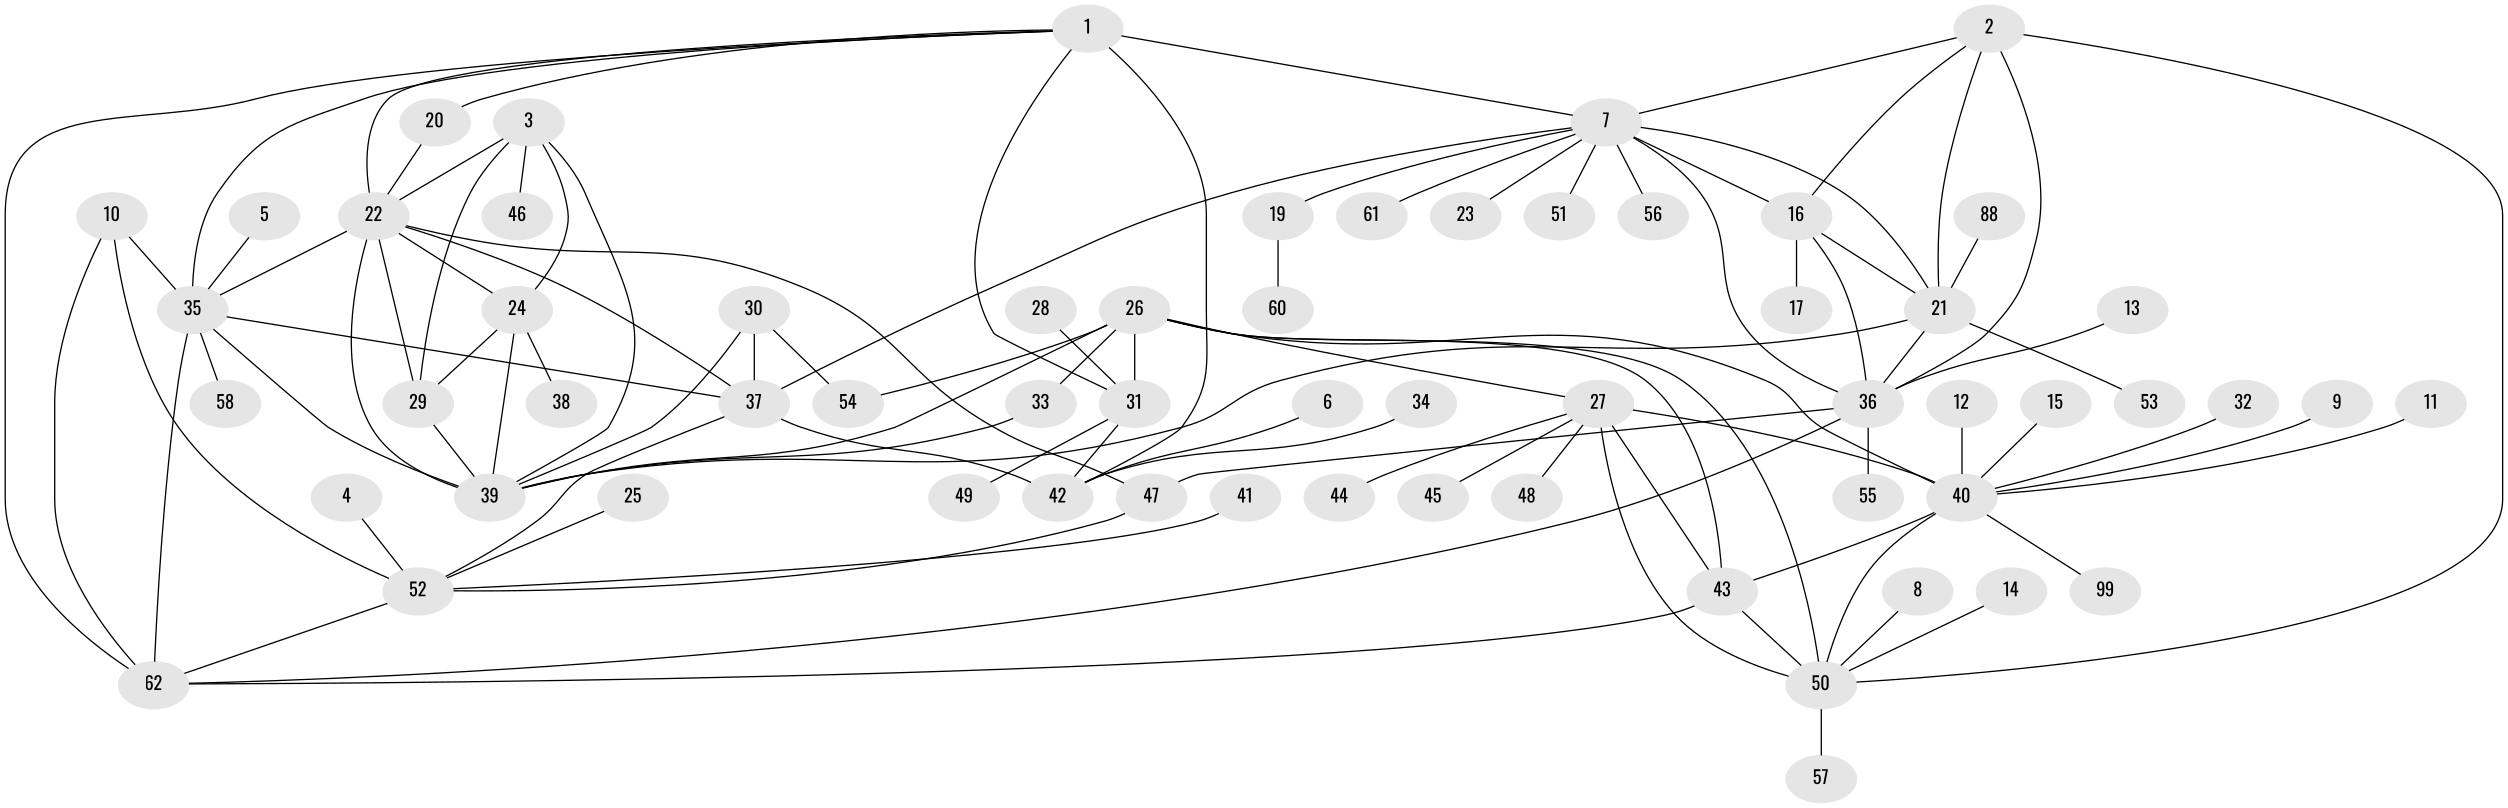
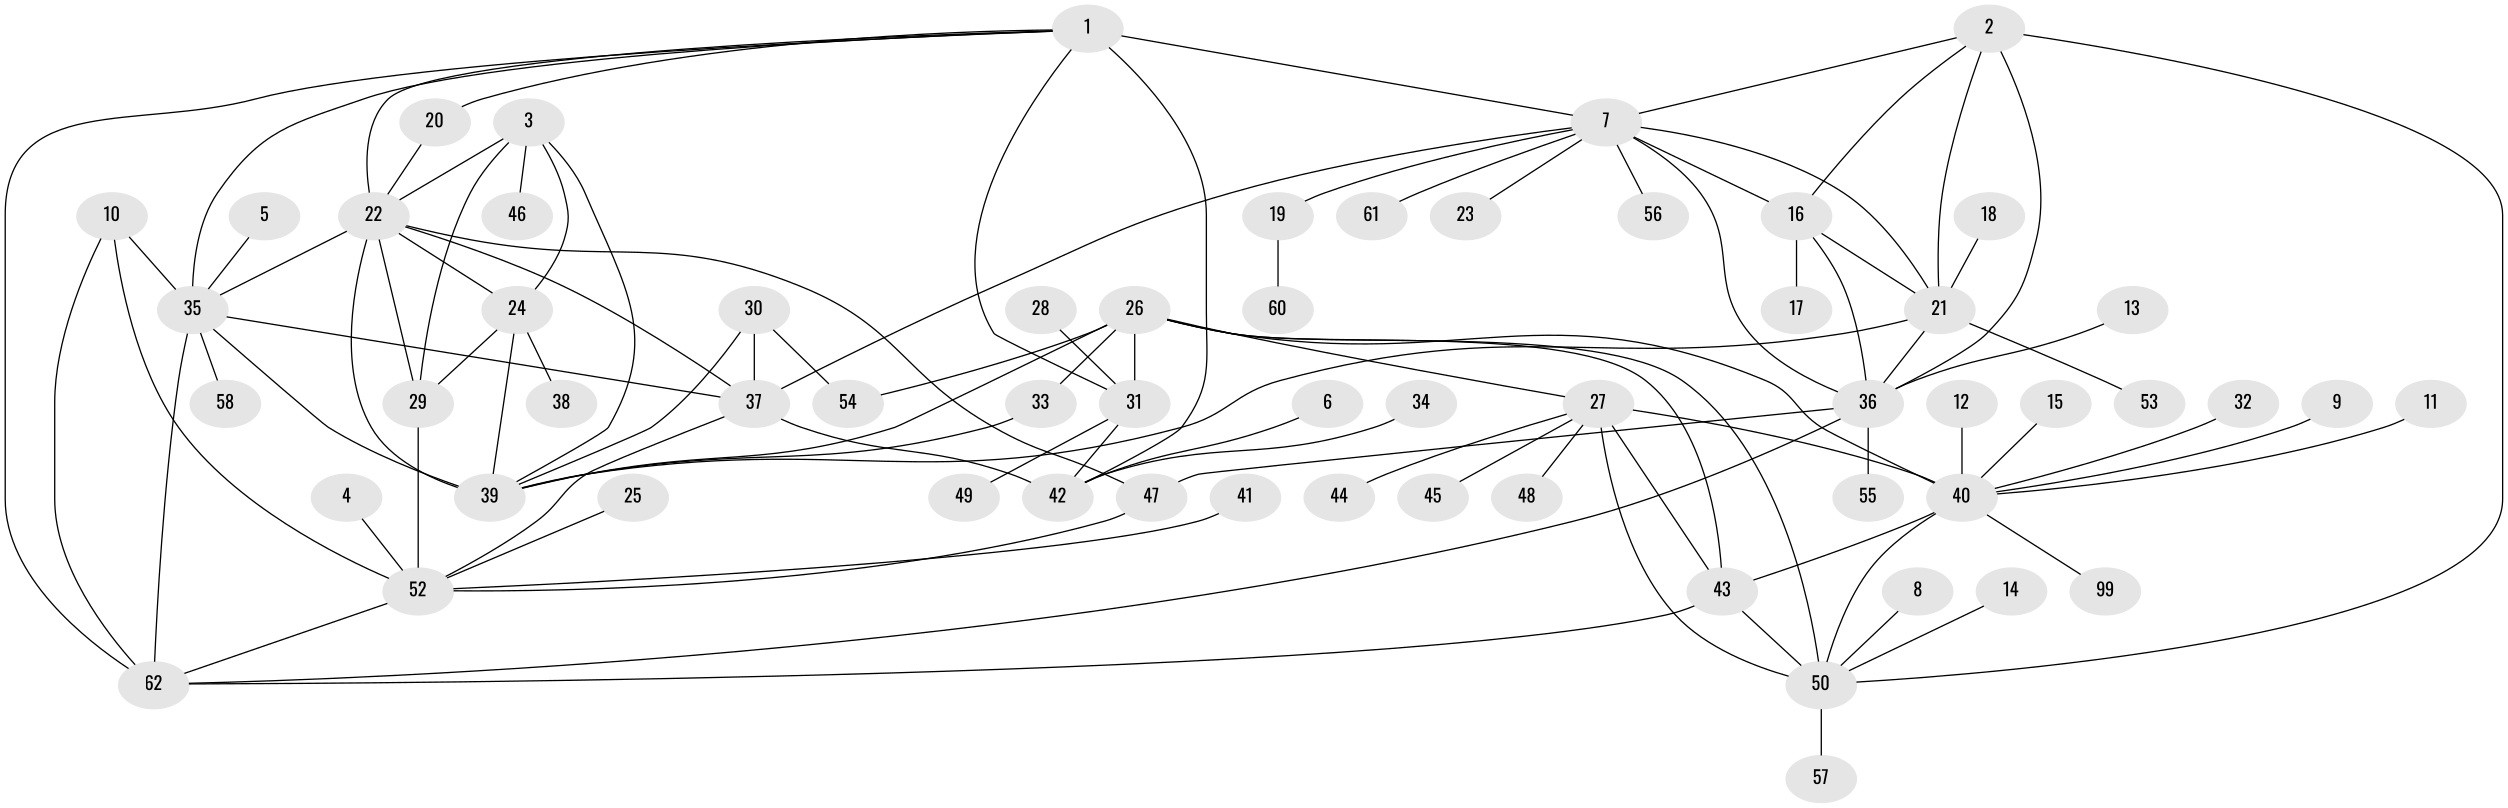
(1559, 216) -> none
(1989, 216) -> (1989, 216)
(454, 451) -> (418, 498)
